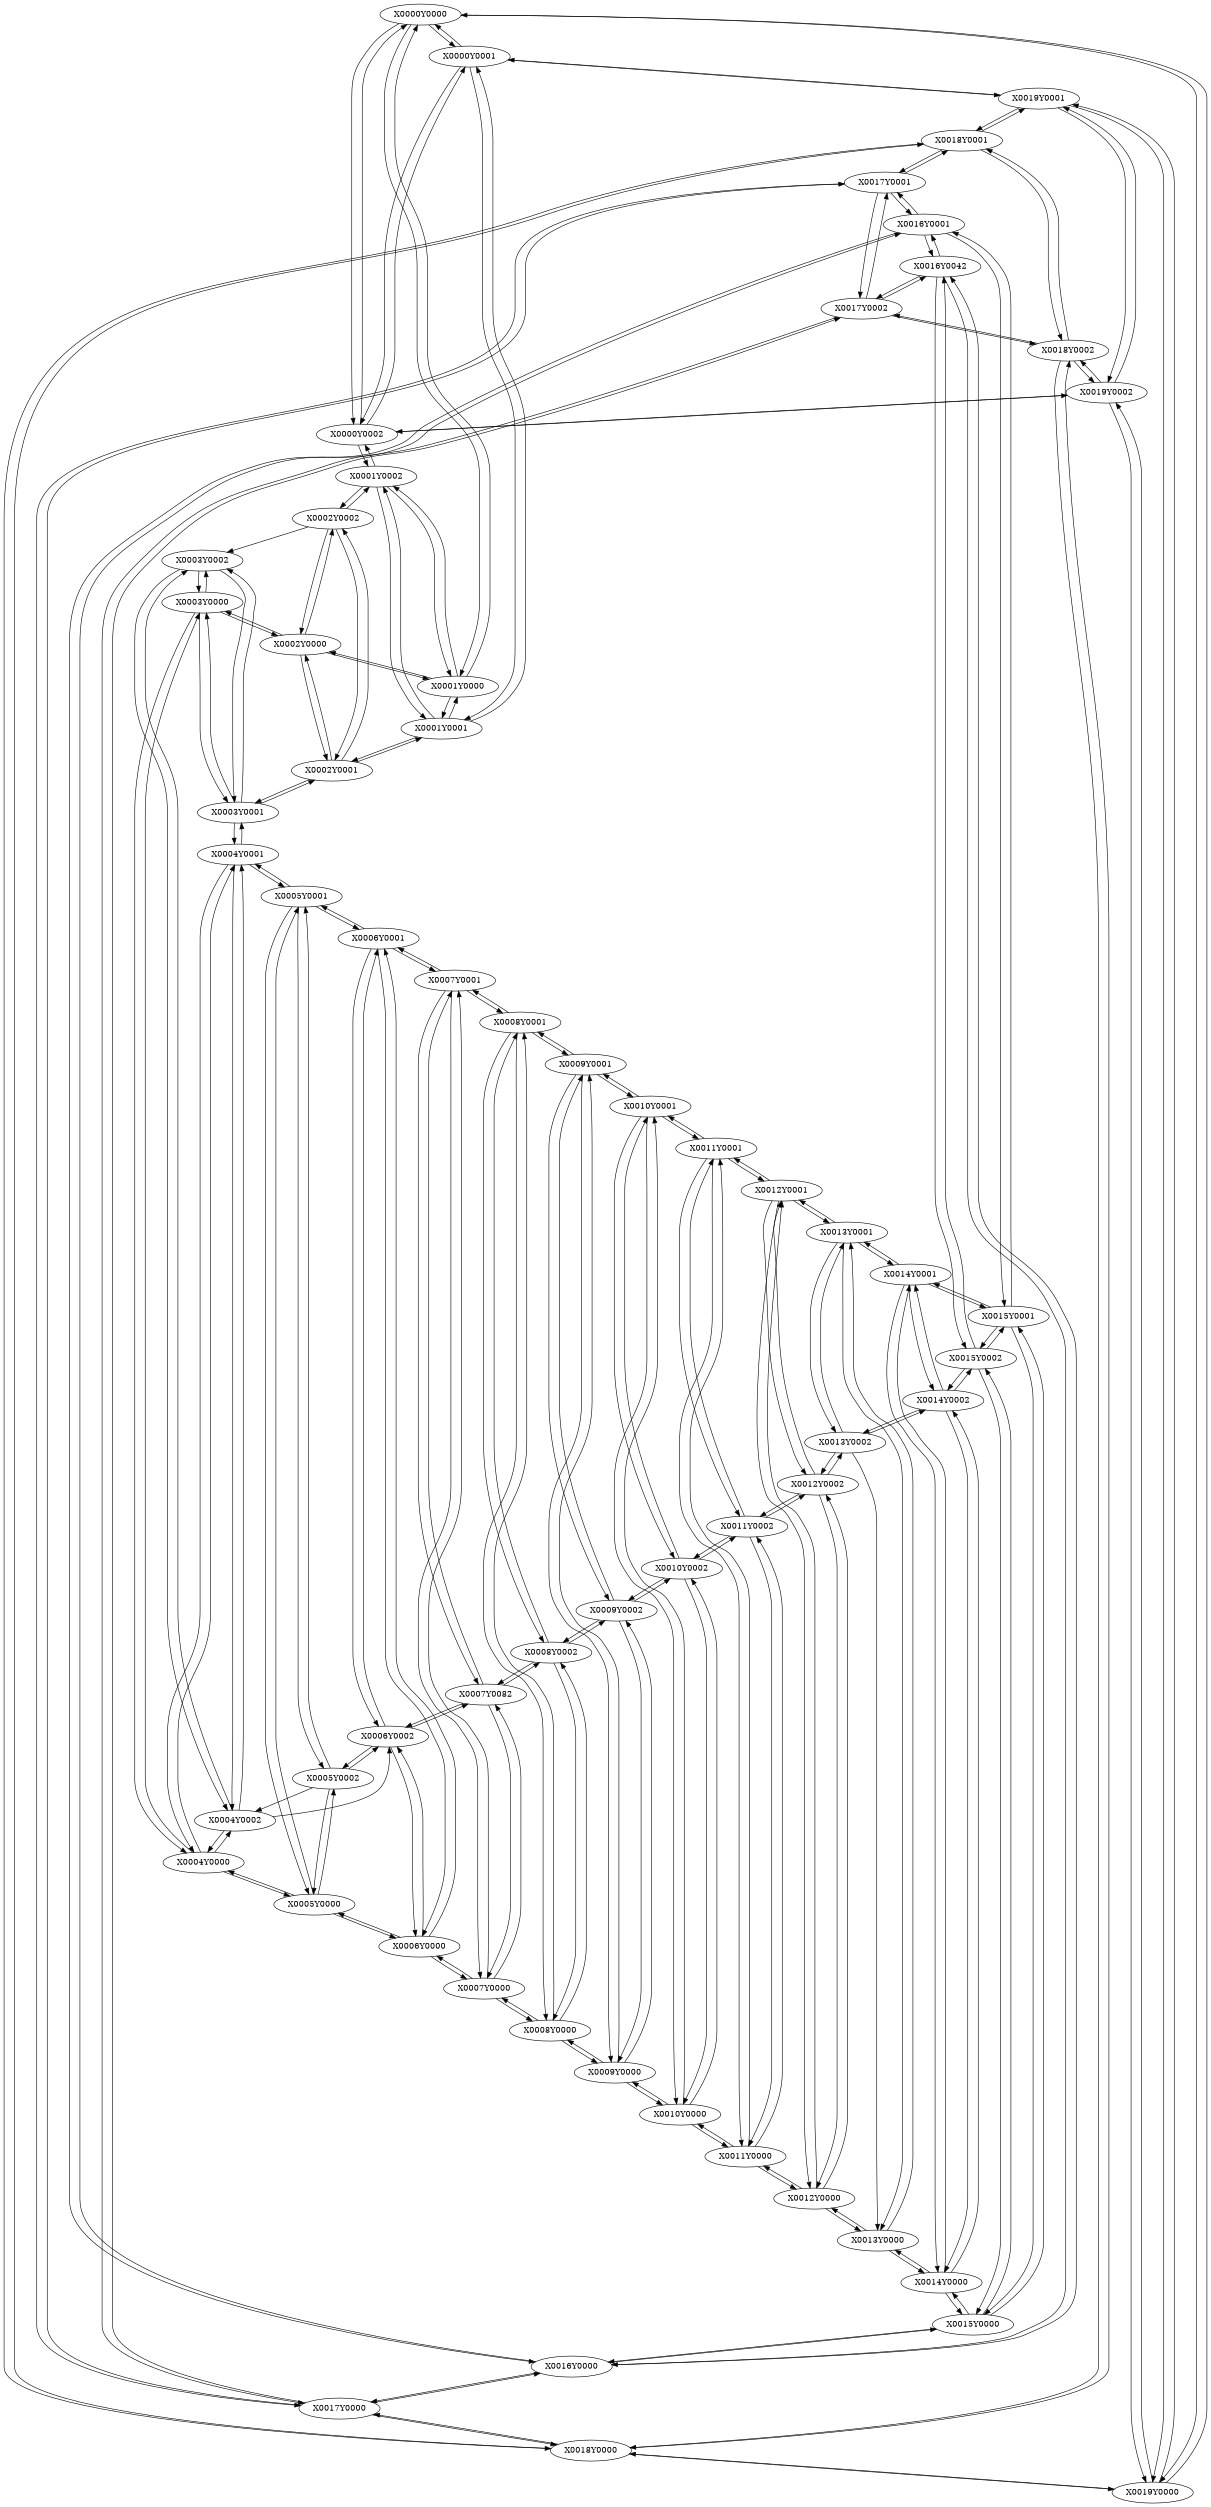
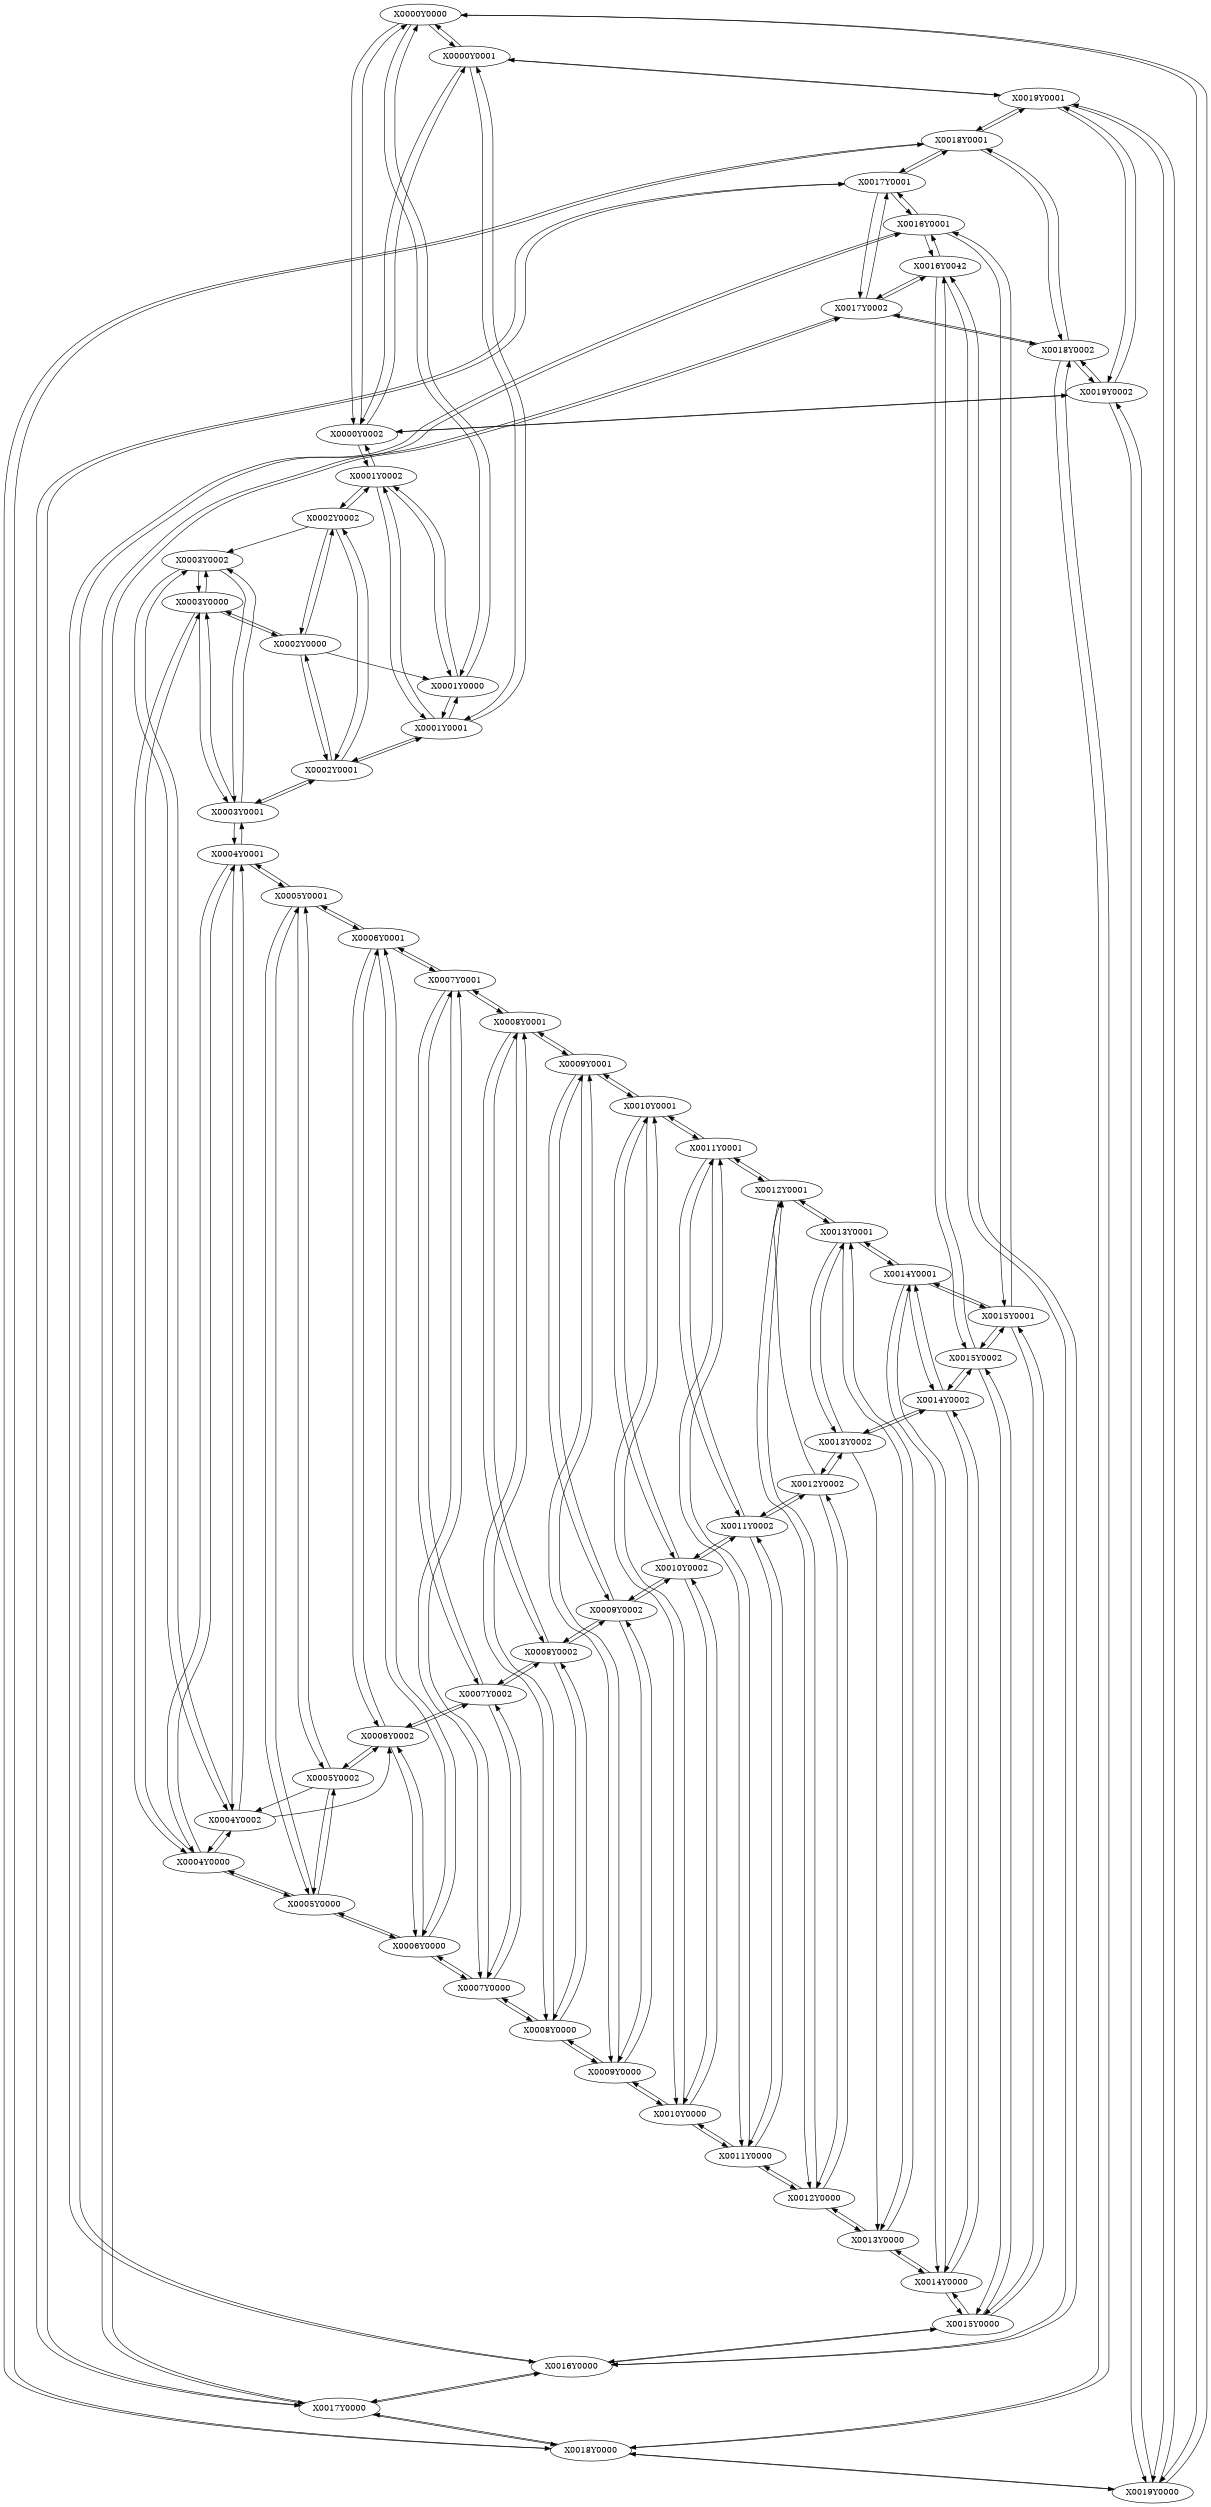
(384, 666) -> none
(768, 1316) -> none
(486, 1695) -> (486, 1695)
